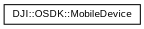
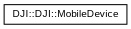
(72, 14) -> (66, 14)
